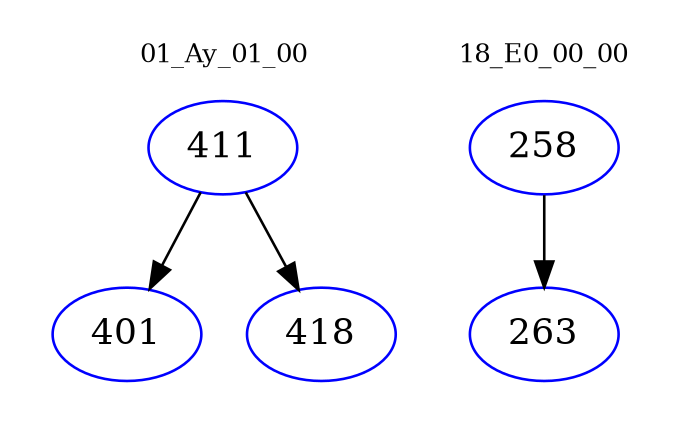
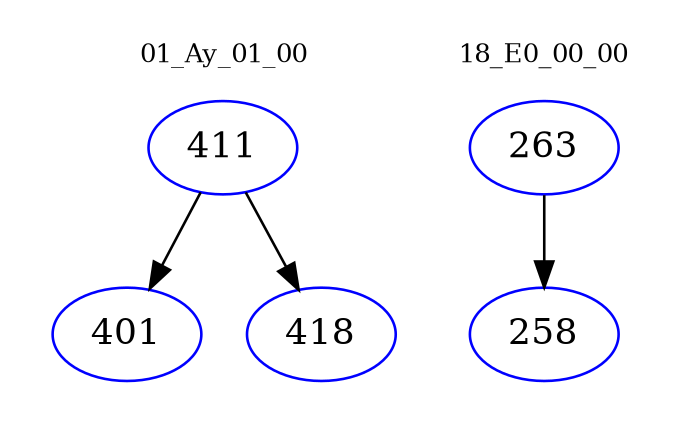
(544, 228) -> (544, 228)
